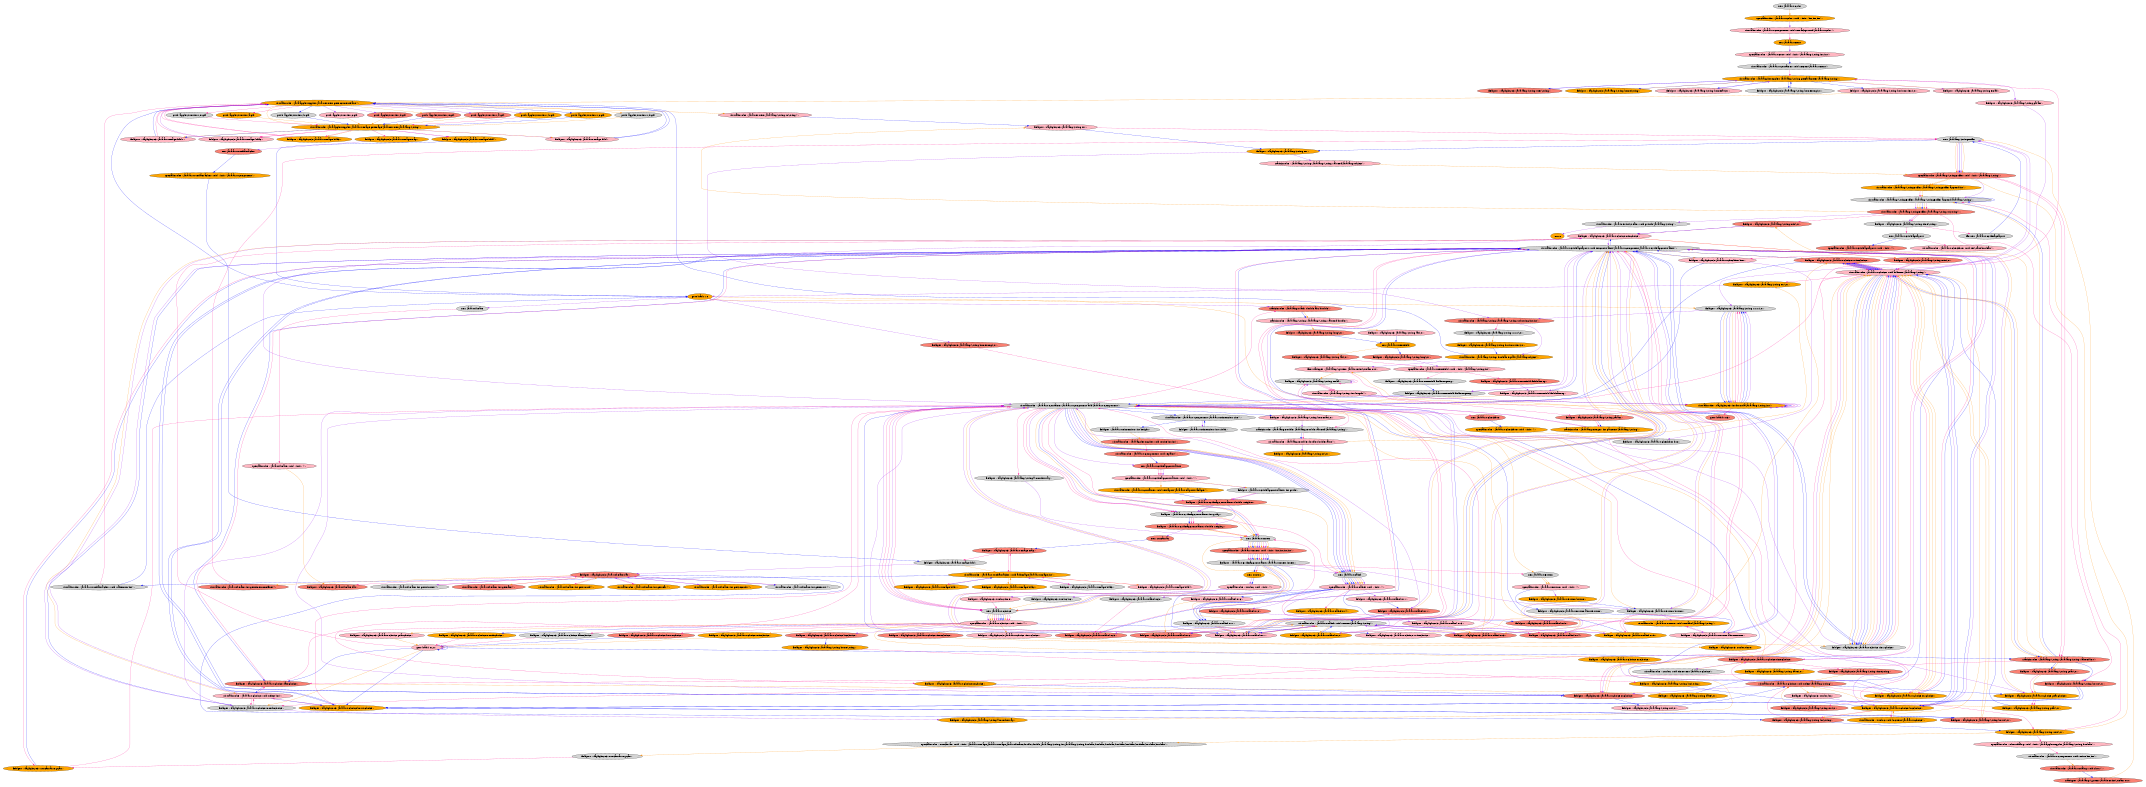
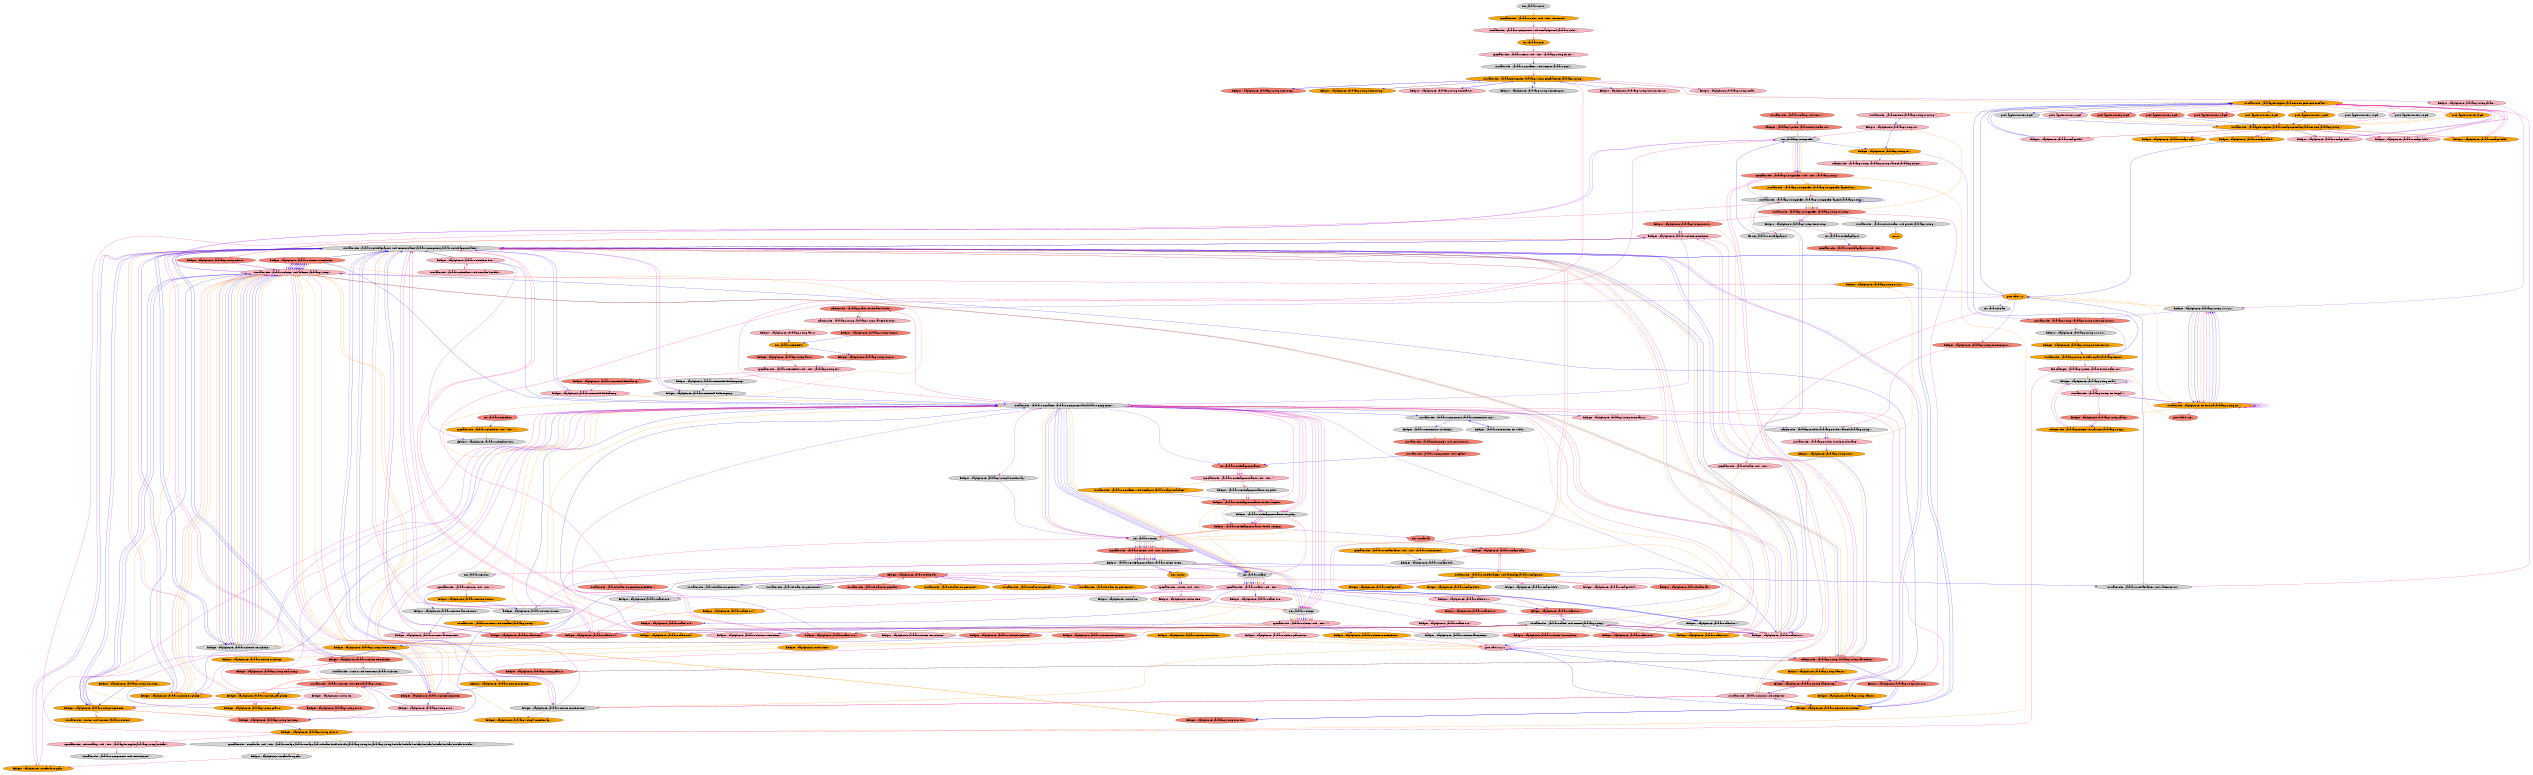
(238, 151) -> none
(1931, 242) -> (465, 266)
(2069, 762) -> none
